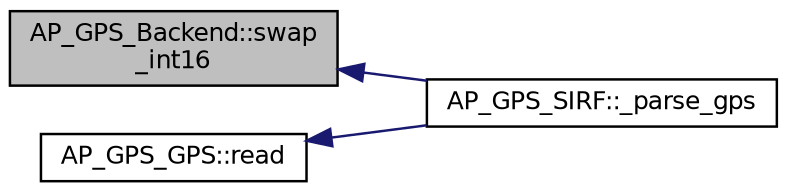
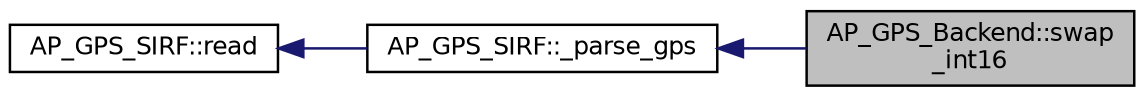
(395, 77) -> (775, 48)
(174, 158) -> (144, 48)
